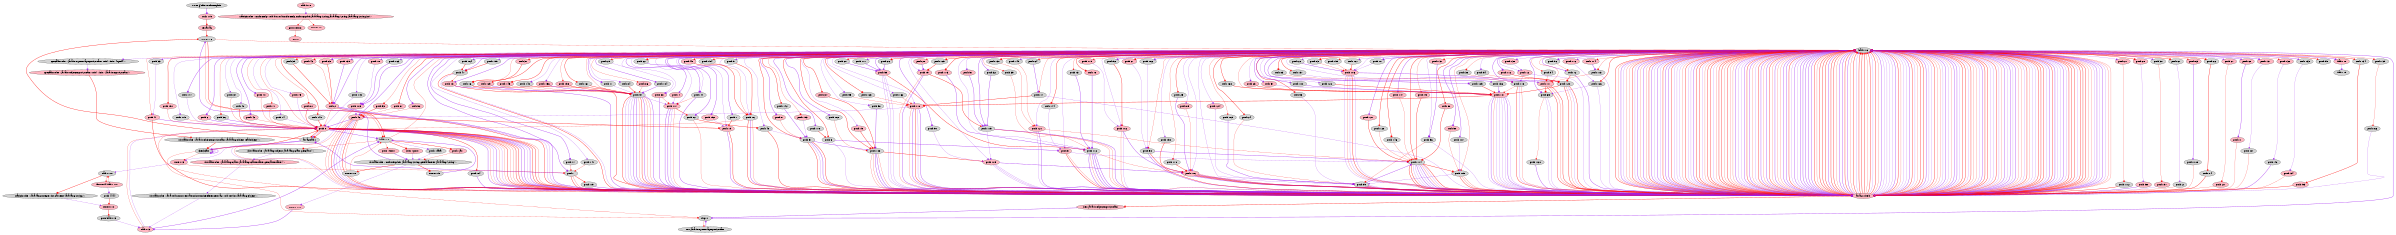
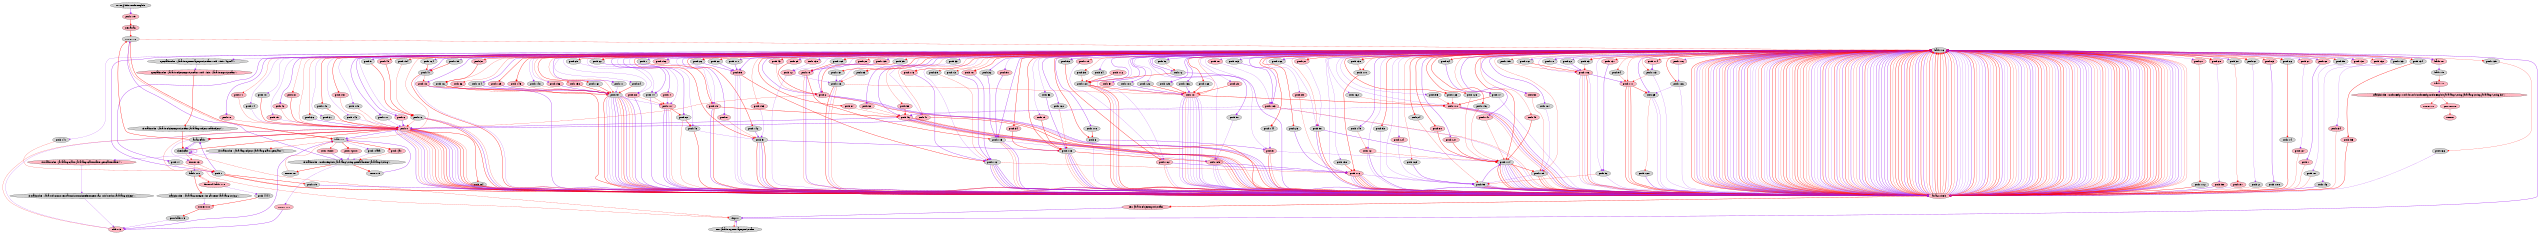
(1671, 52) -> none
none -> (2439, 77)
(1021, 90) -> (1359, 67)
(2225, 122) -> (2303, 105)
(541, 123) -> (809, 112)
